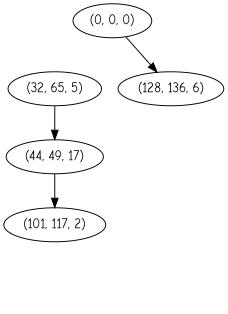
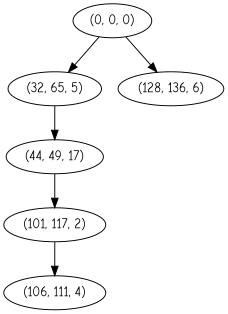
none -> (87, 51)
none -> (55, 293)
